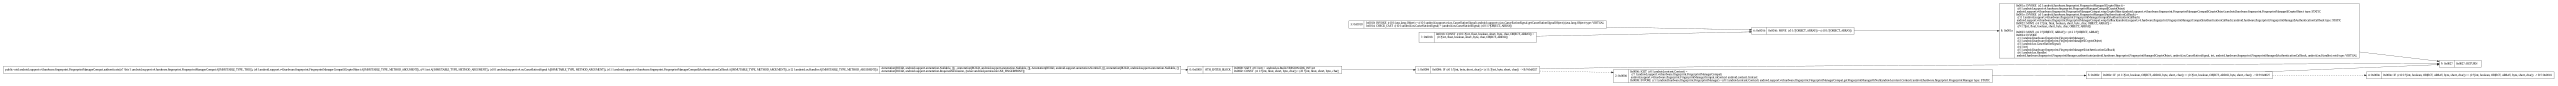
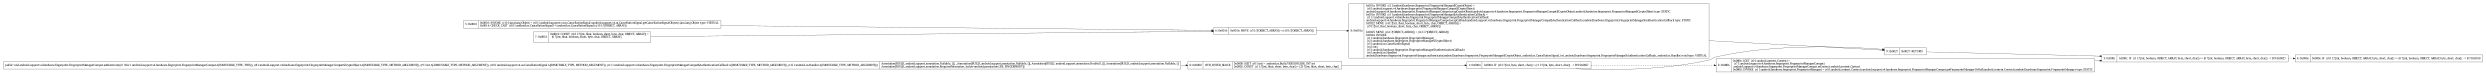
(2351, 68) -> (2013, 54)
